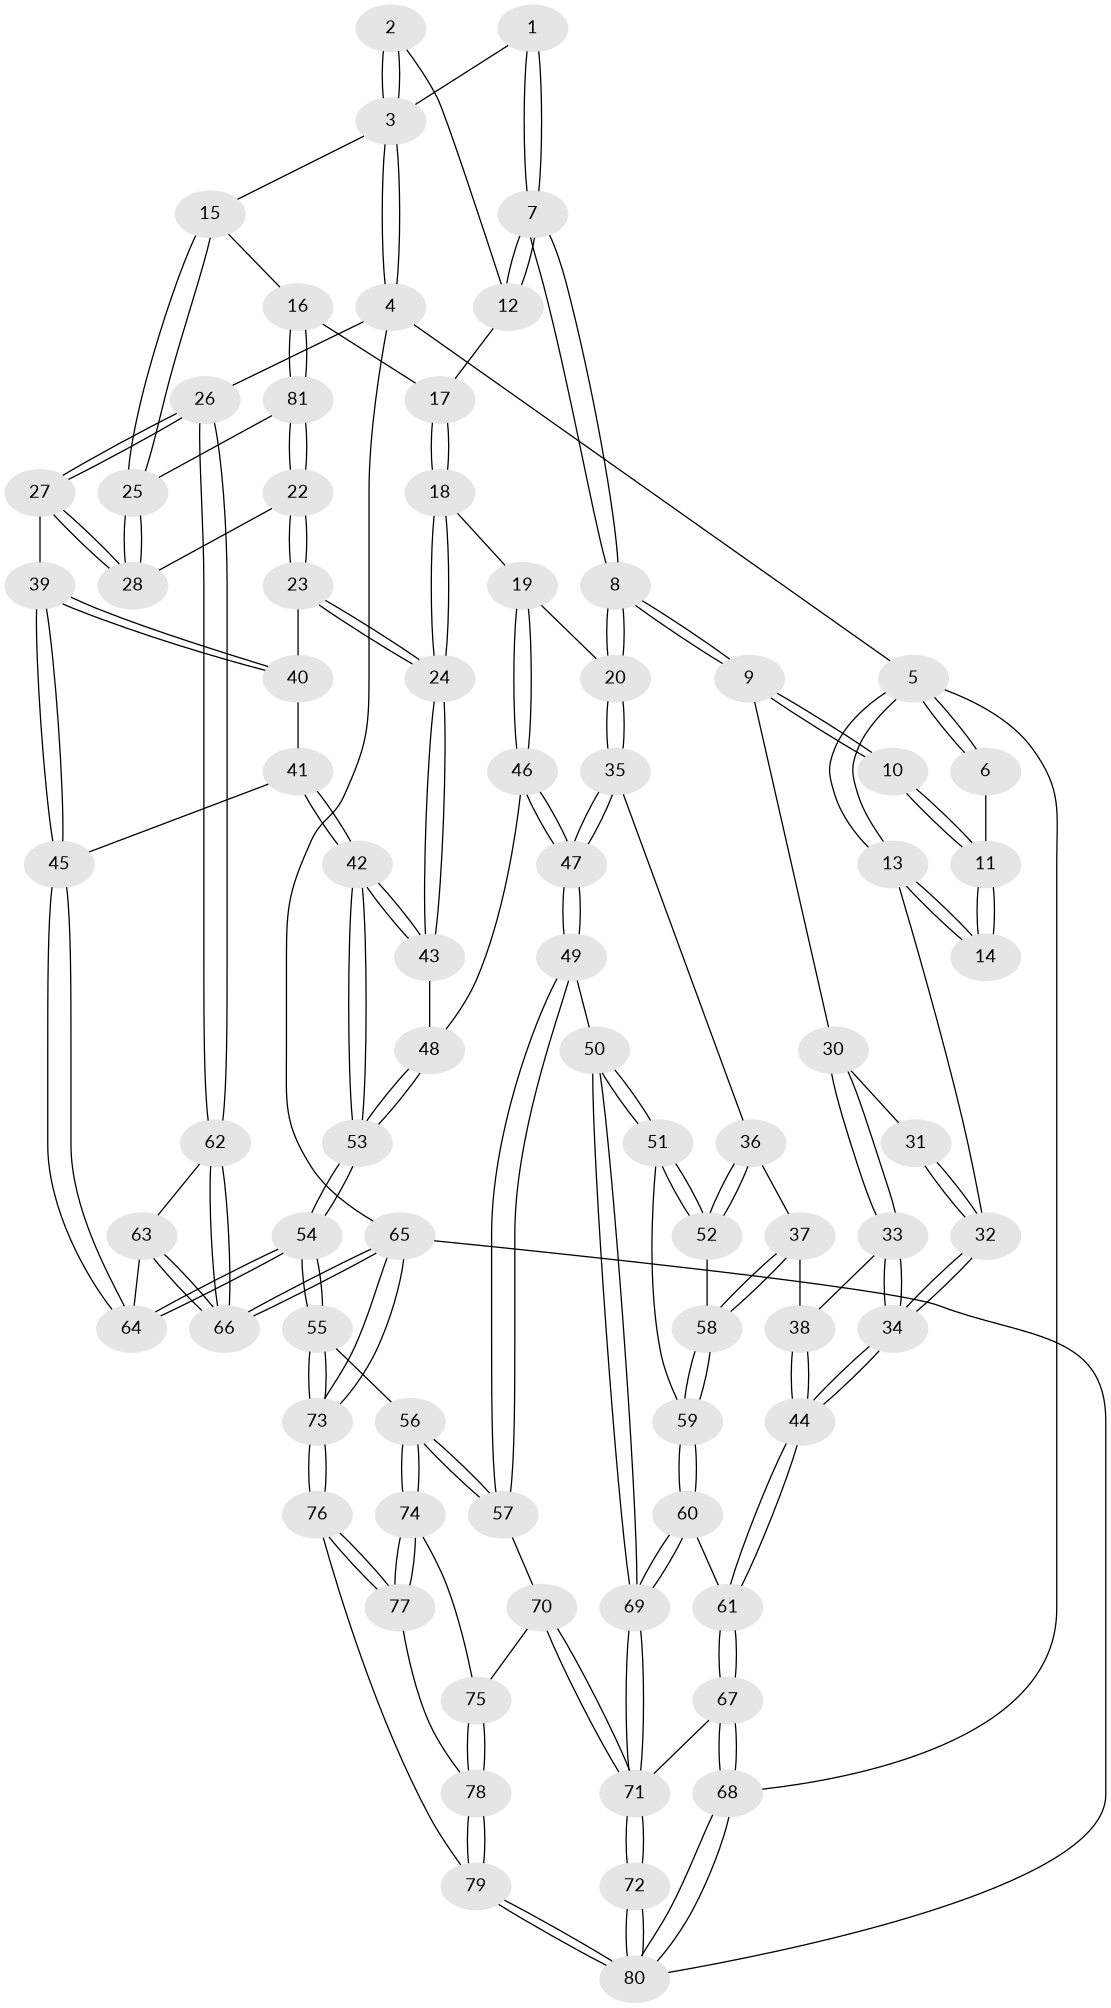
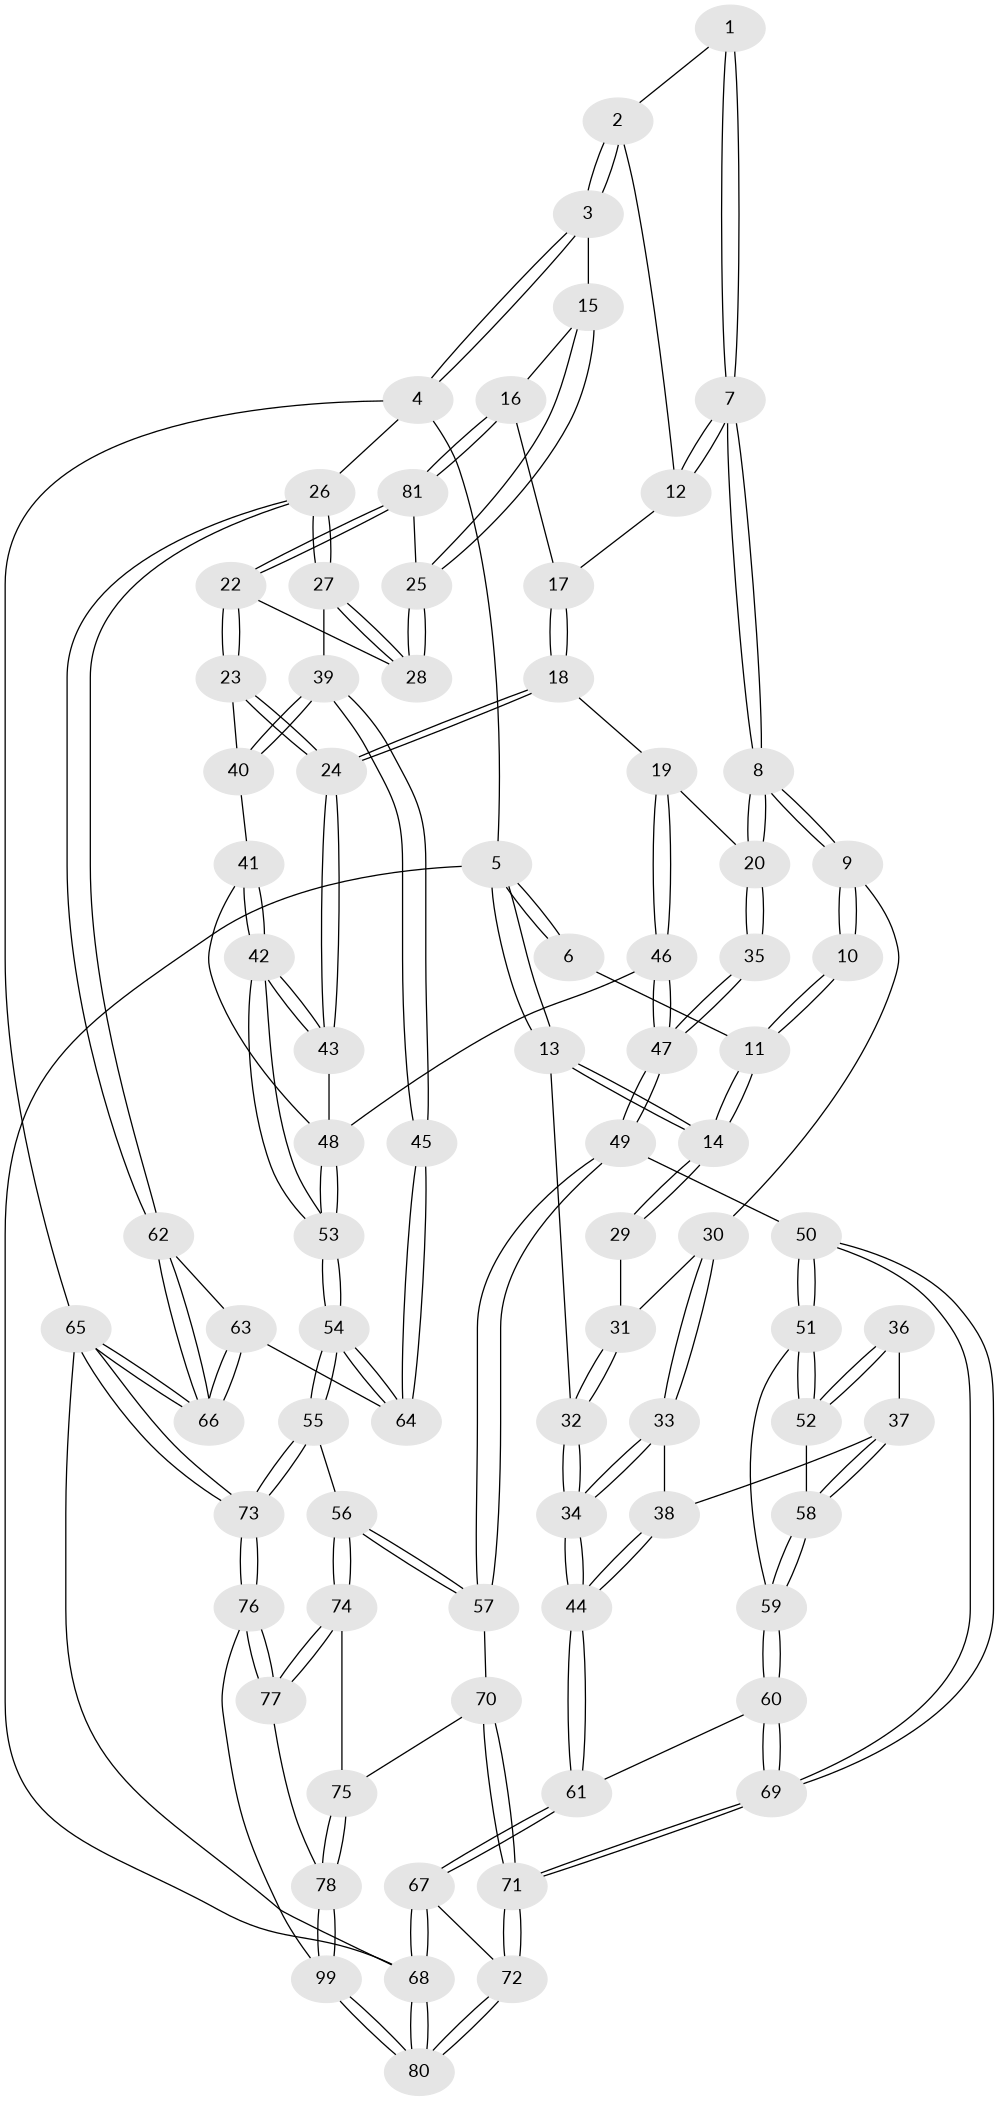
(462, 75) -> (674, 75)
(179, 818) -> (227, 1014)
(683, 957) -> none
none -> (621, 1236)
(1106, 1487) -> (93, 1732)
(681, 1747) -> (466, 1933)
(476, 1886) -> (326, 1979)
